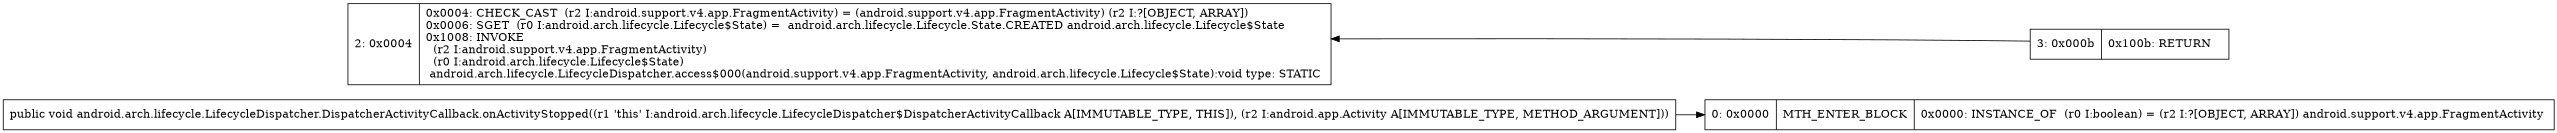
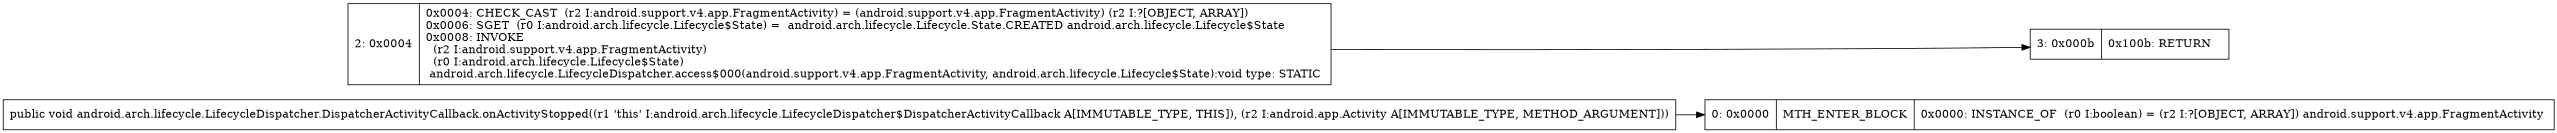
(479, 38) -> (479, 38)
(1685, 39) -> (1676, 49)
